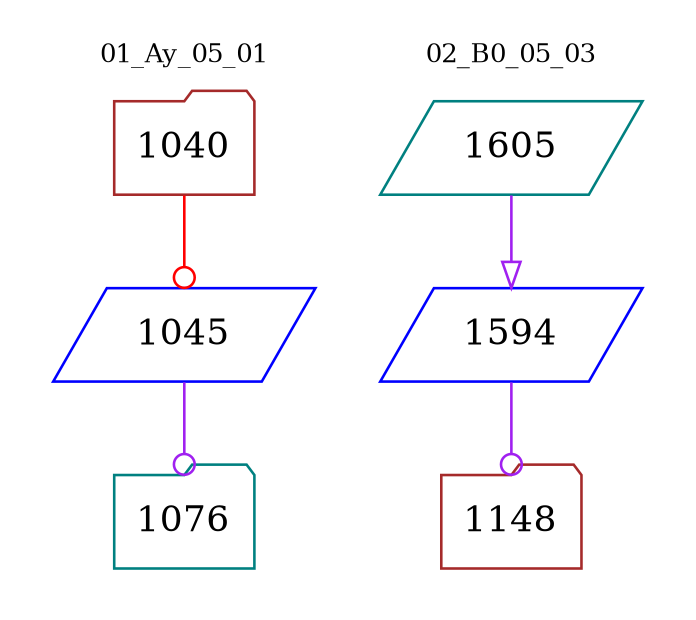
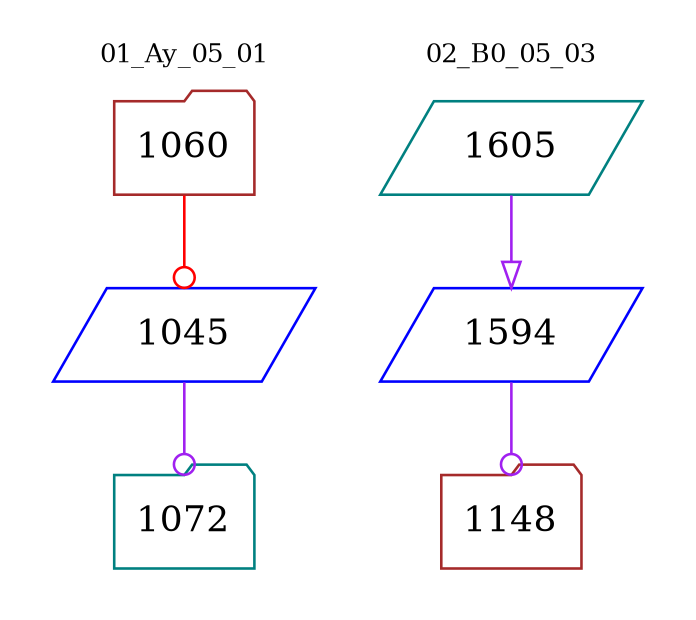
(184, 148) -> (184, 148)
(184, 522) -> (184, 522)
